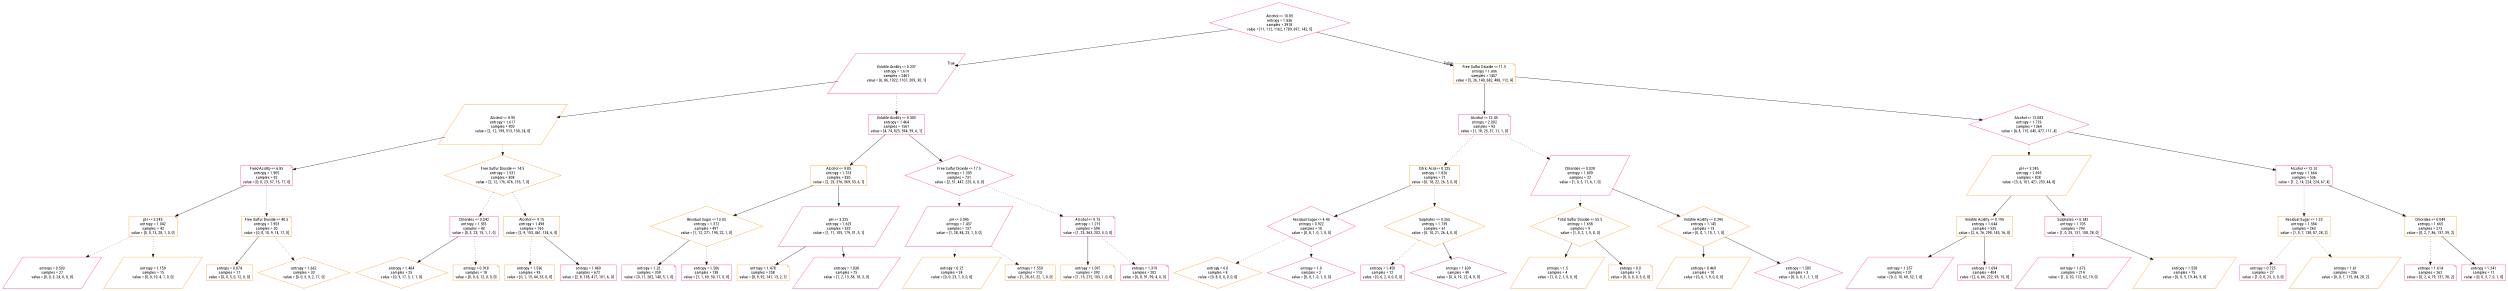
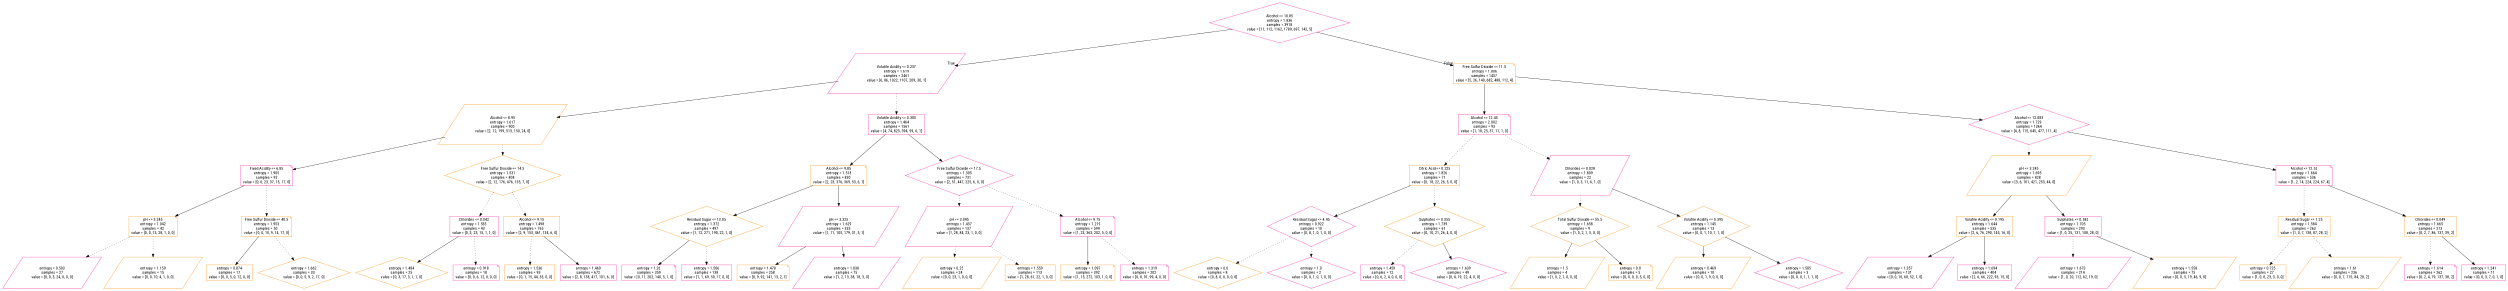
(476, 273) -> (476, 273)
(2263, 273) -> (2263, 273)
